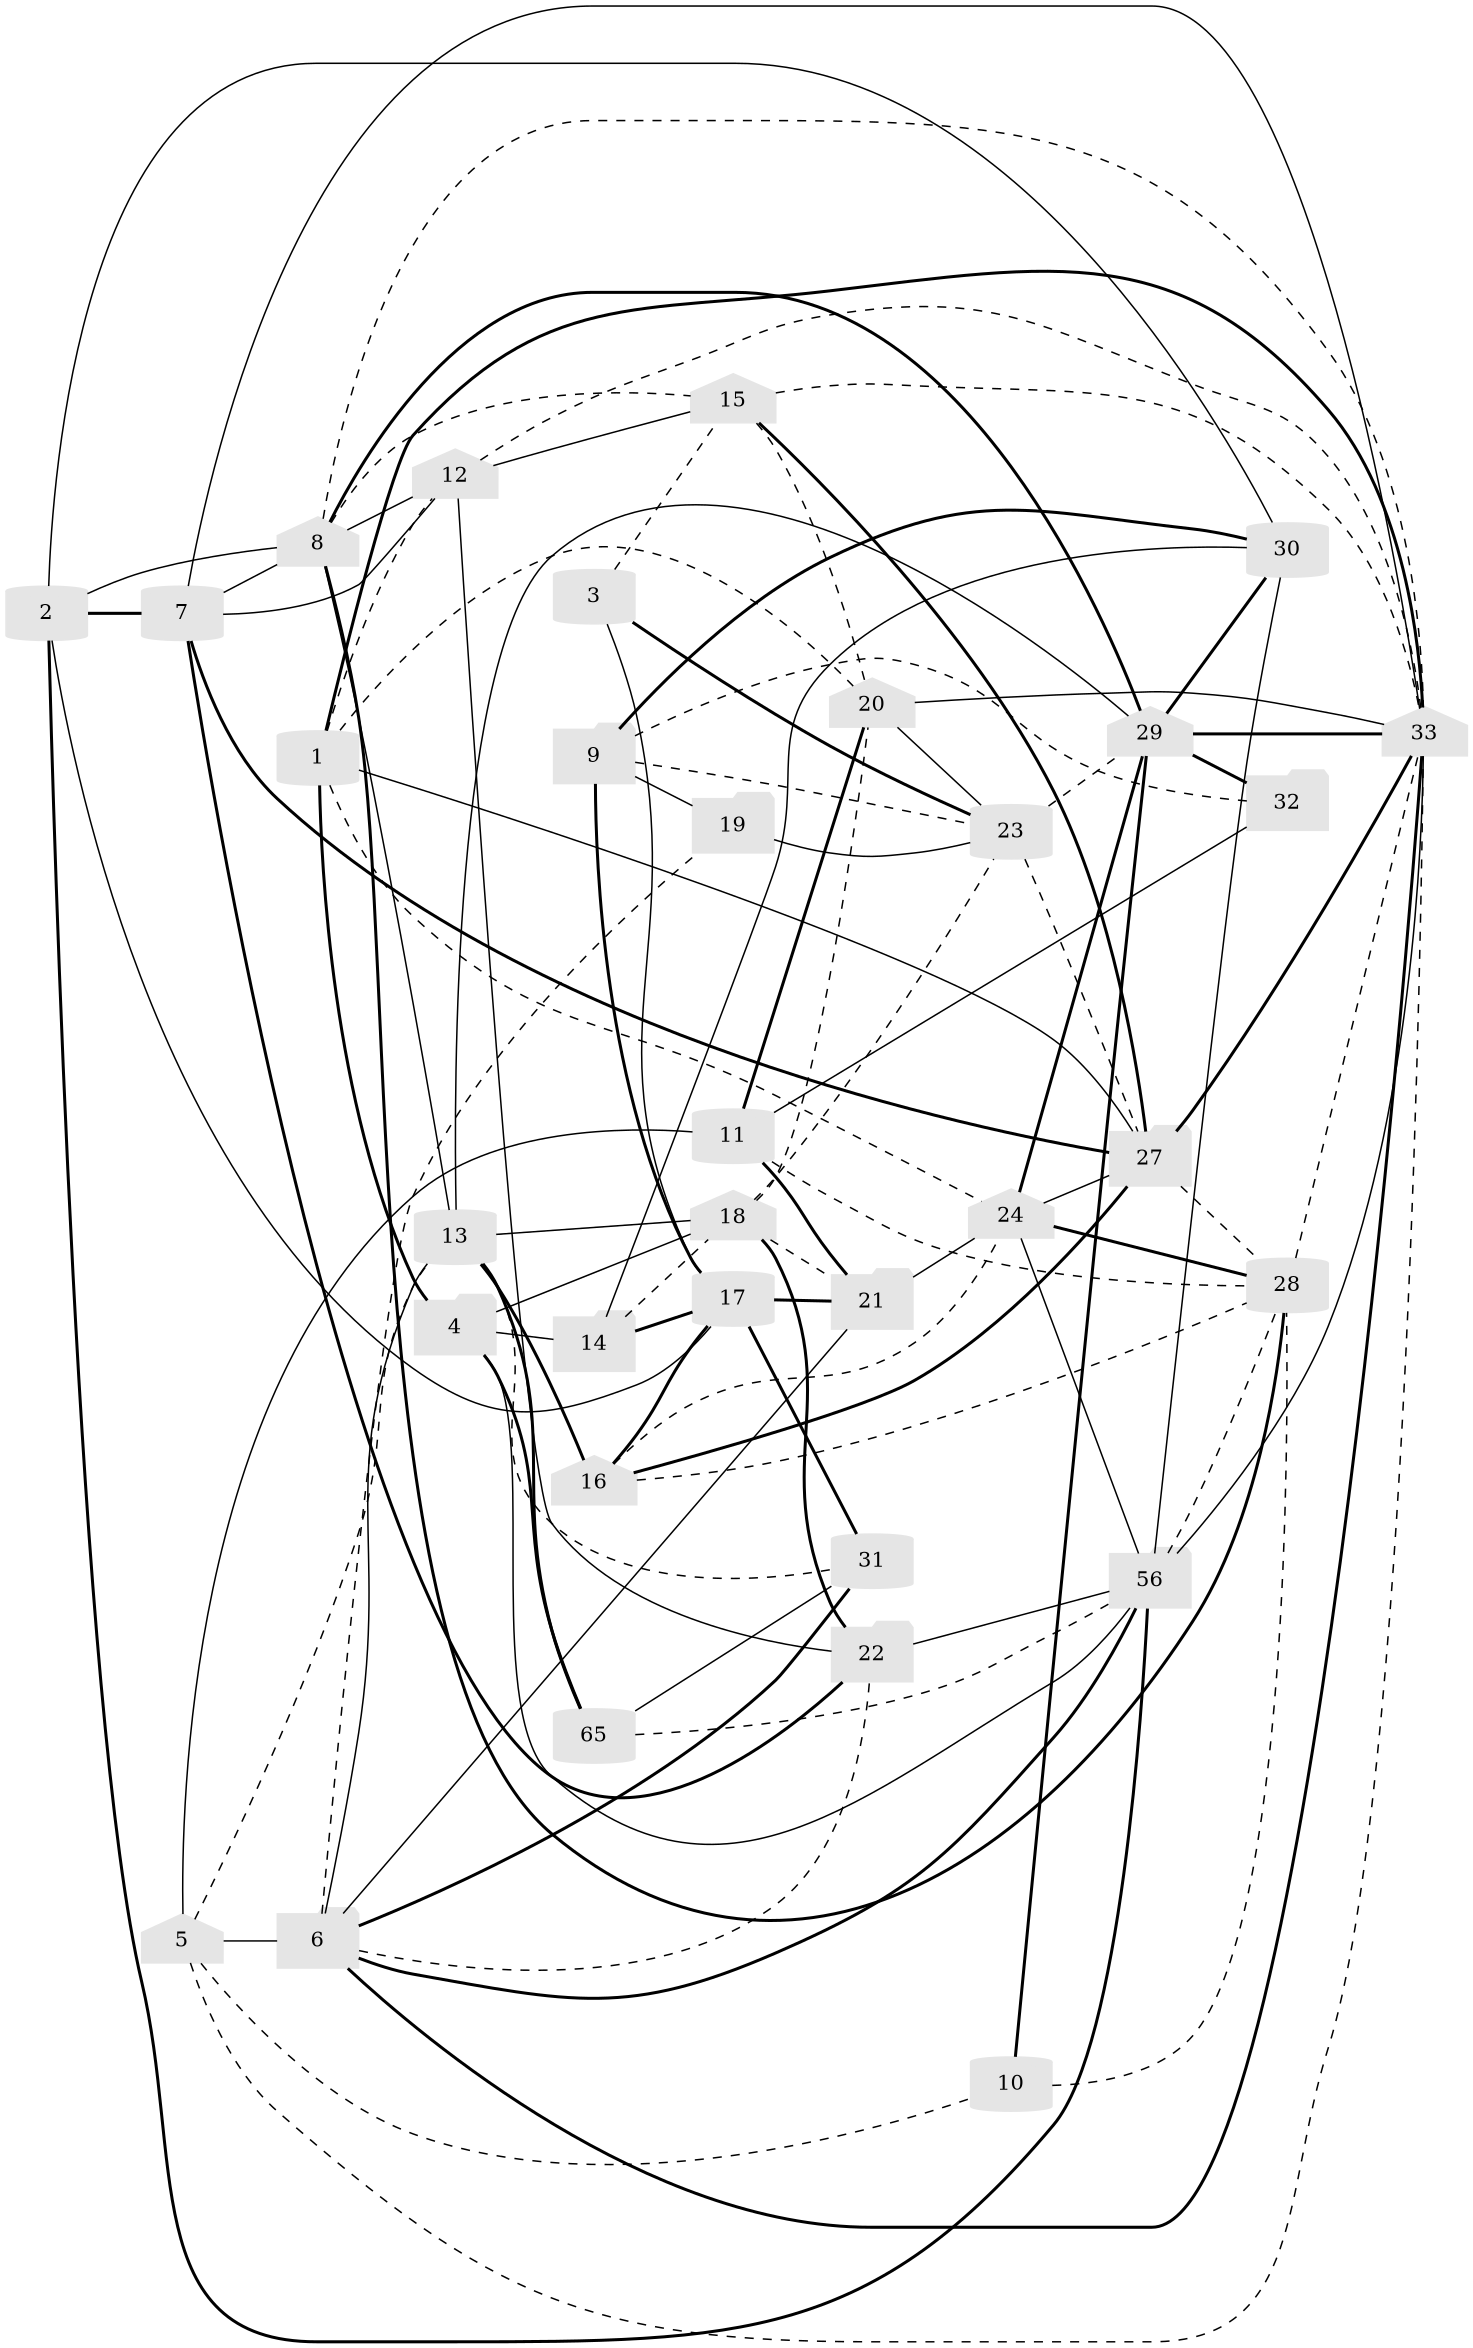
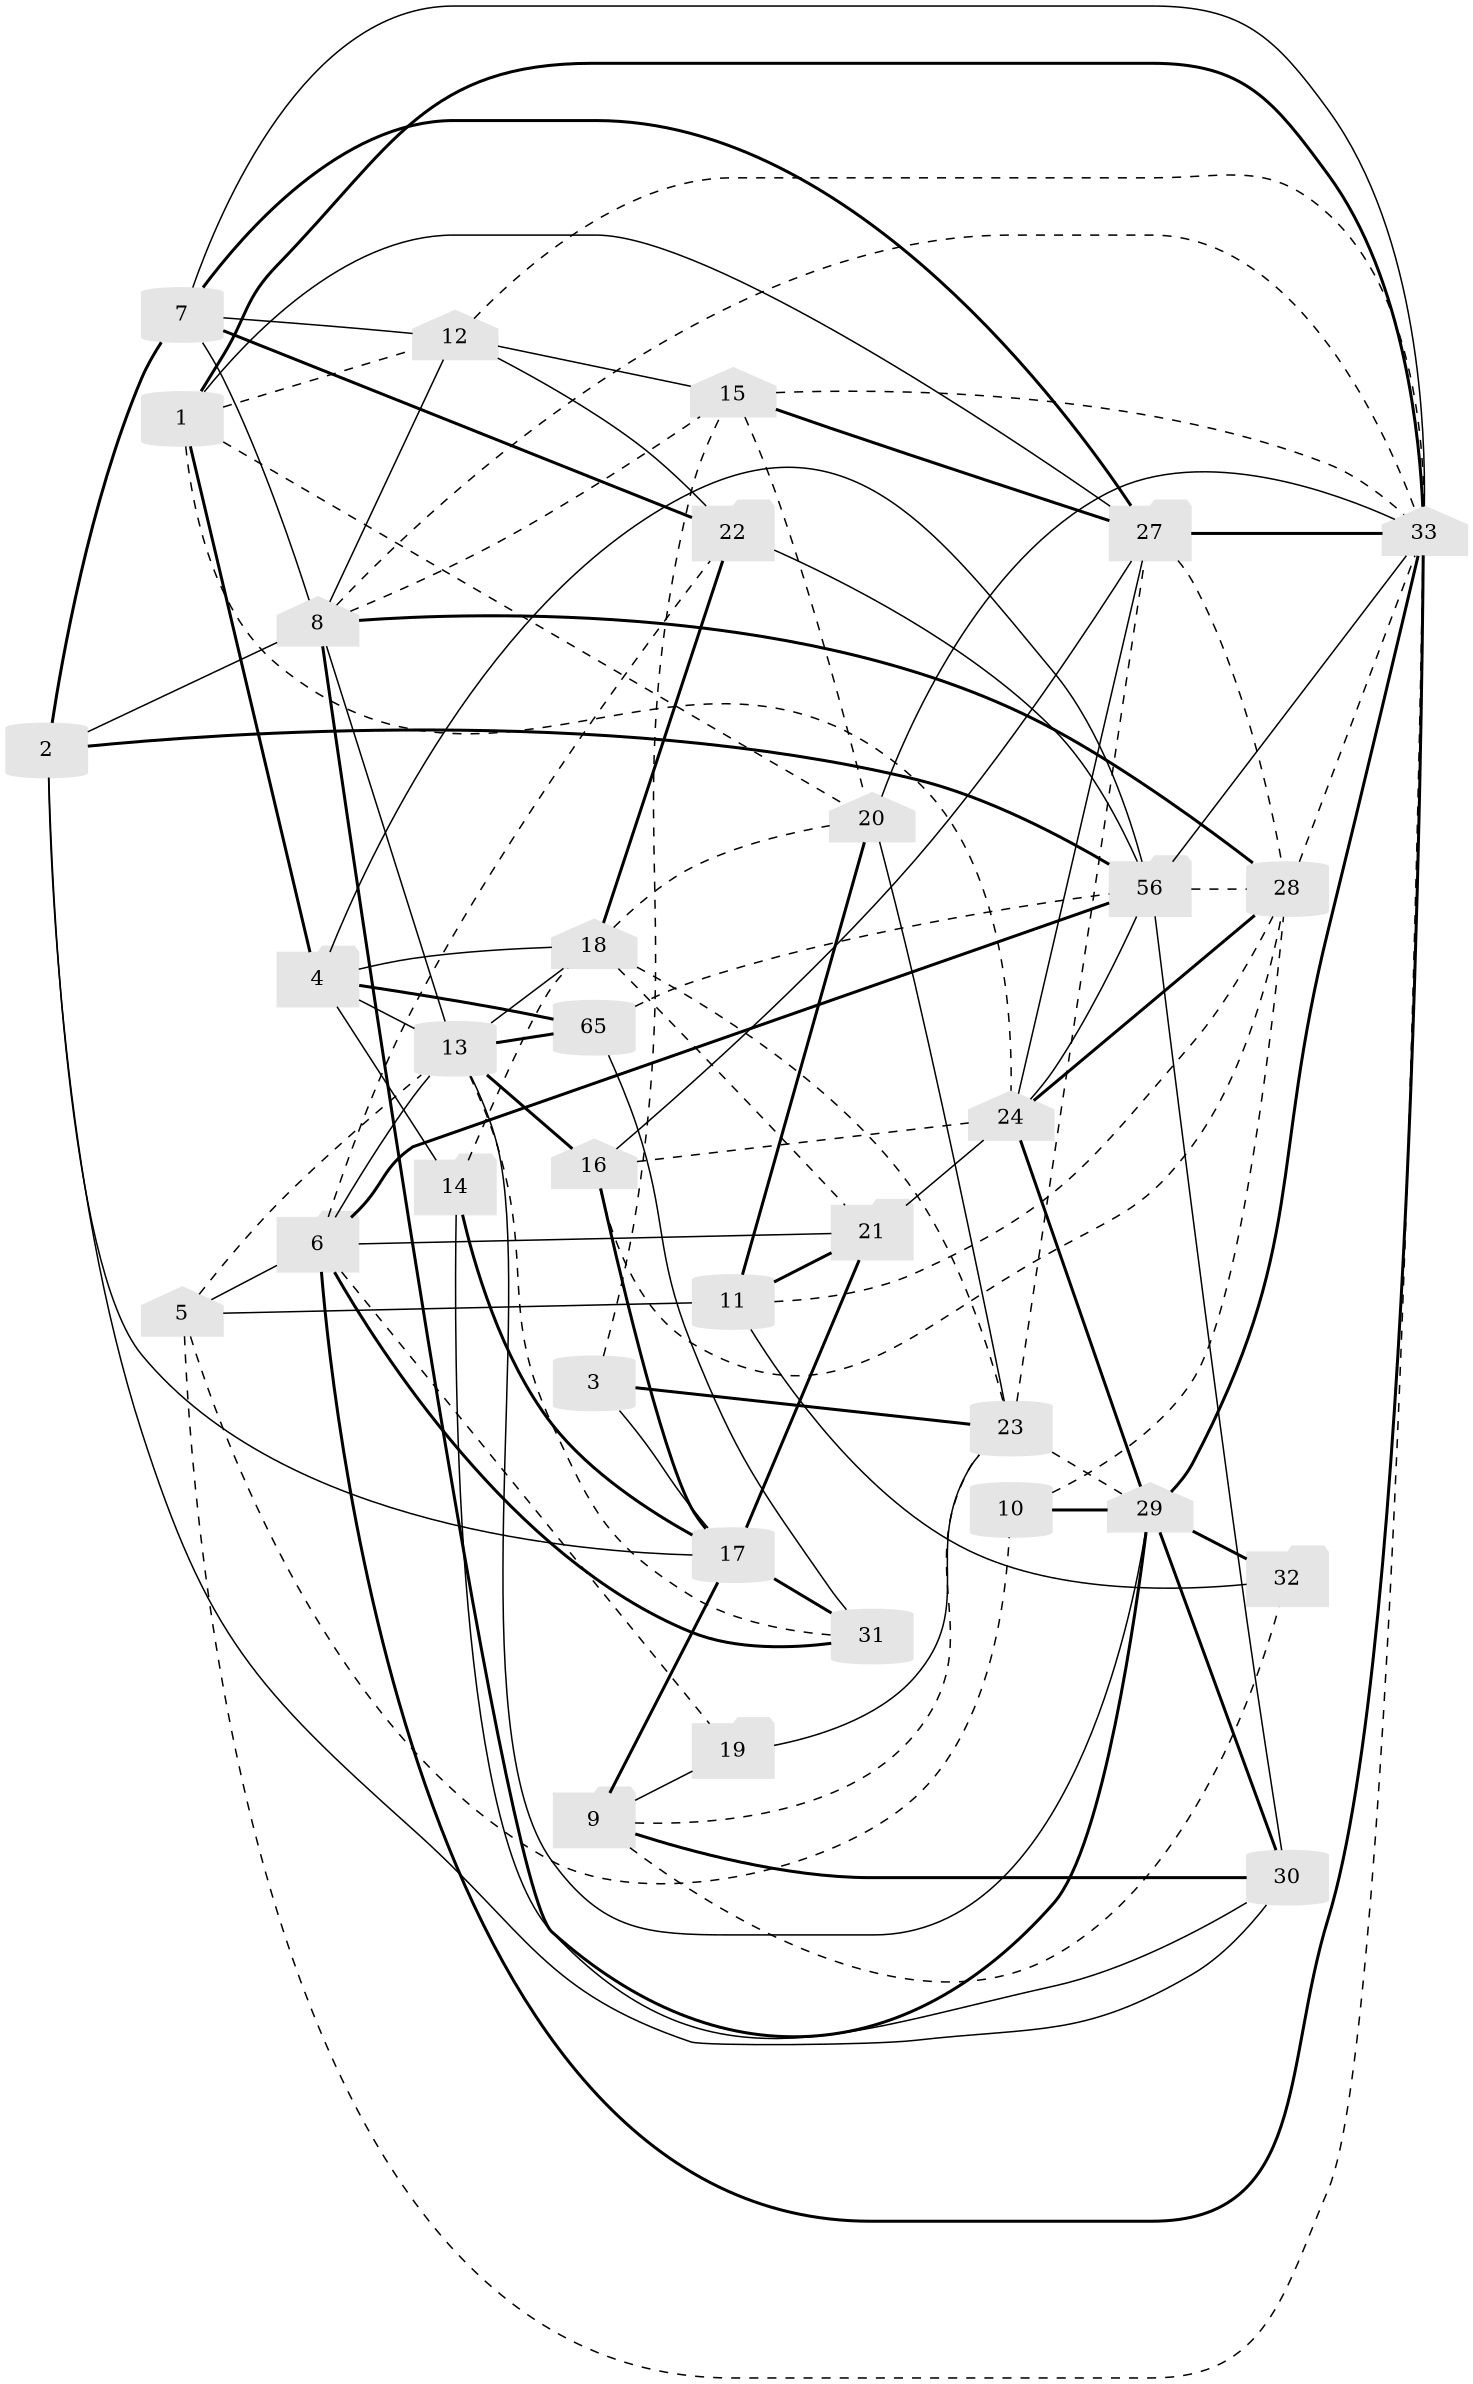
none -> (387, 1014)
(912, 1382) -> (900, 877)
